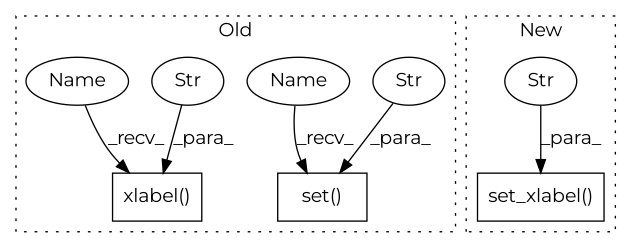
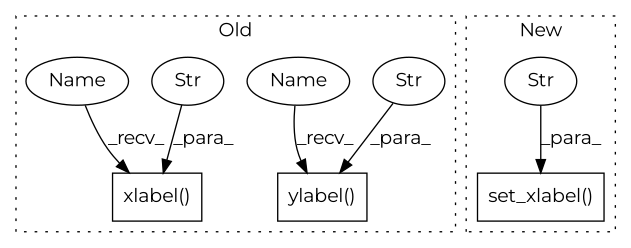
(322, 197) -> (322, 197)
